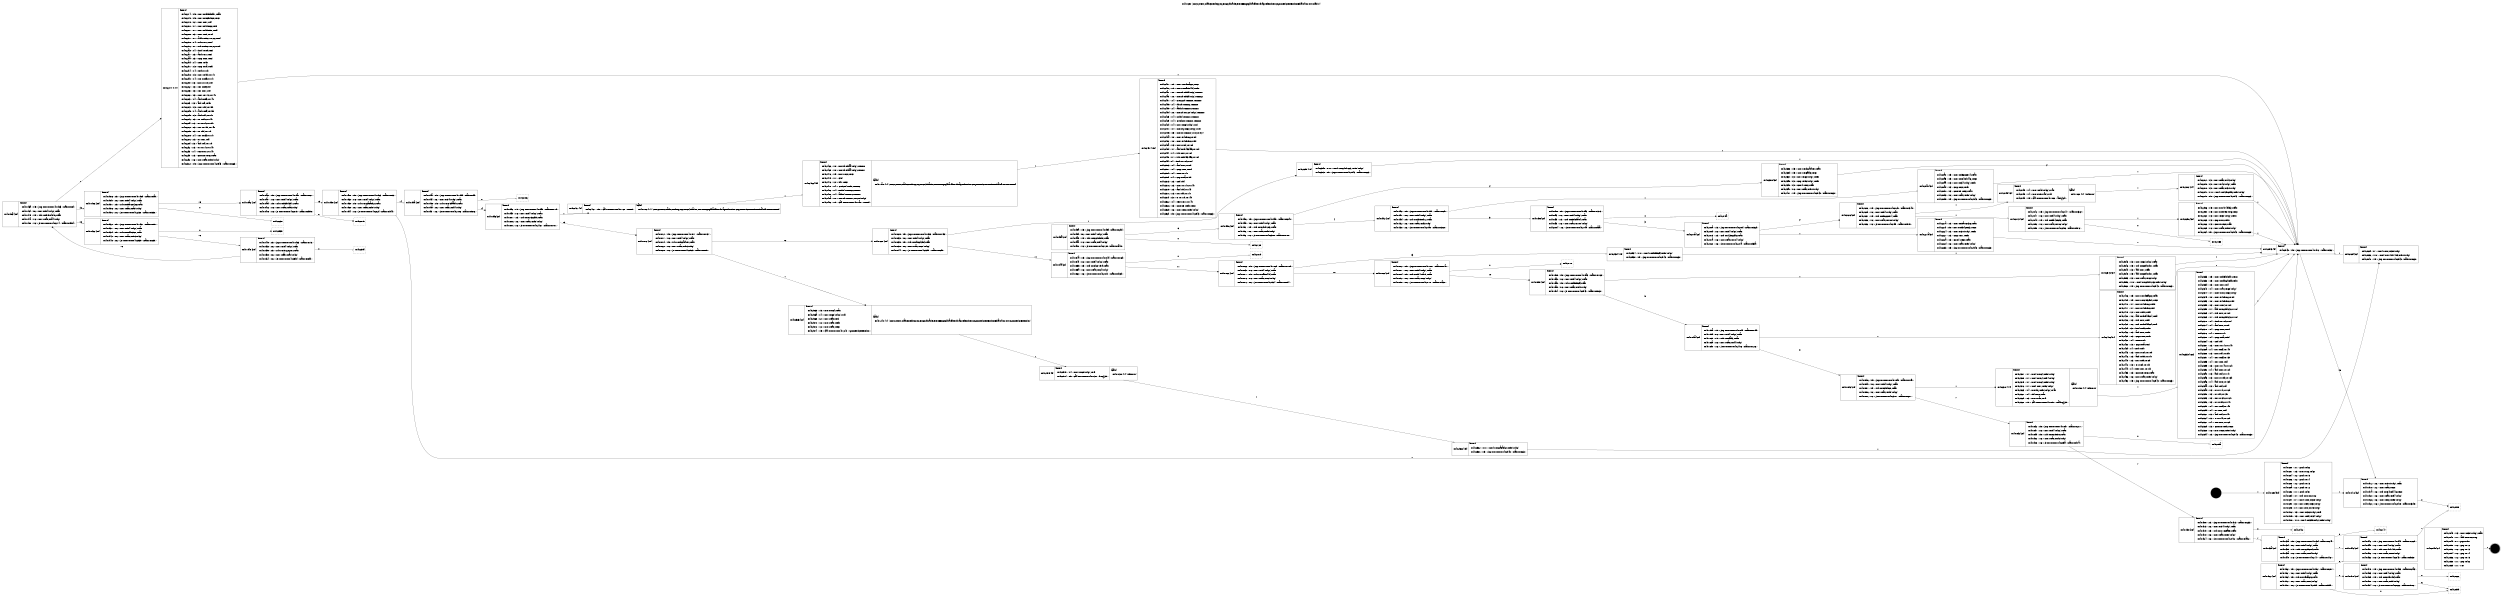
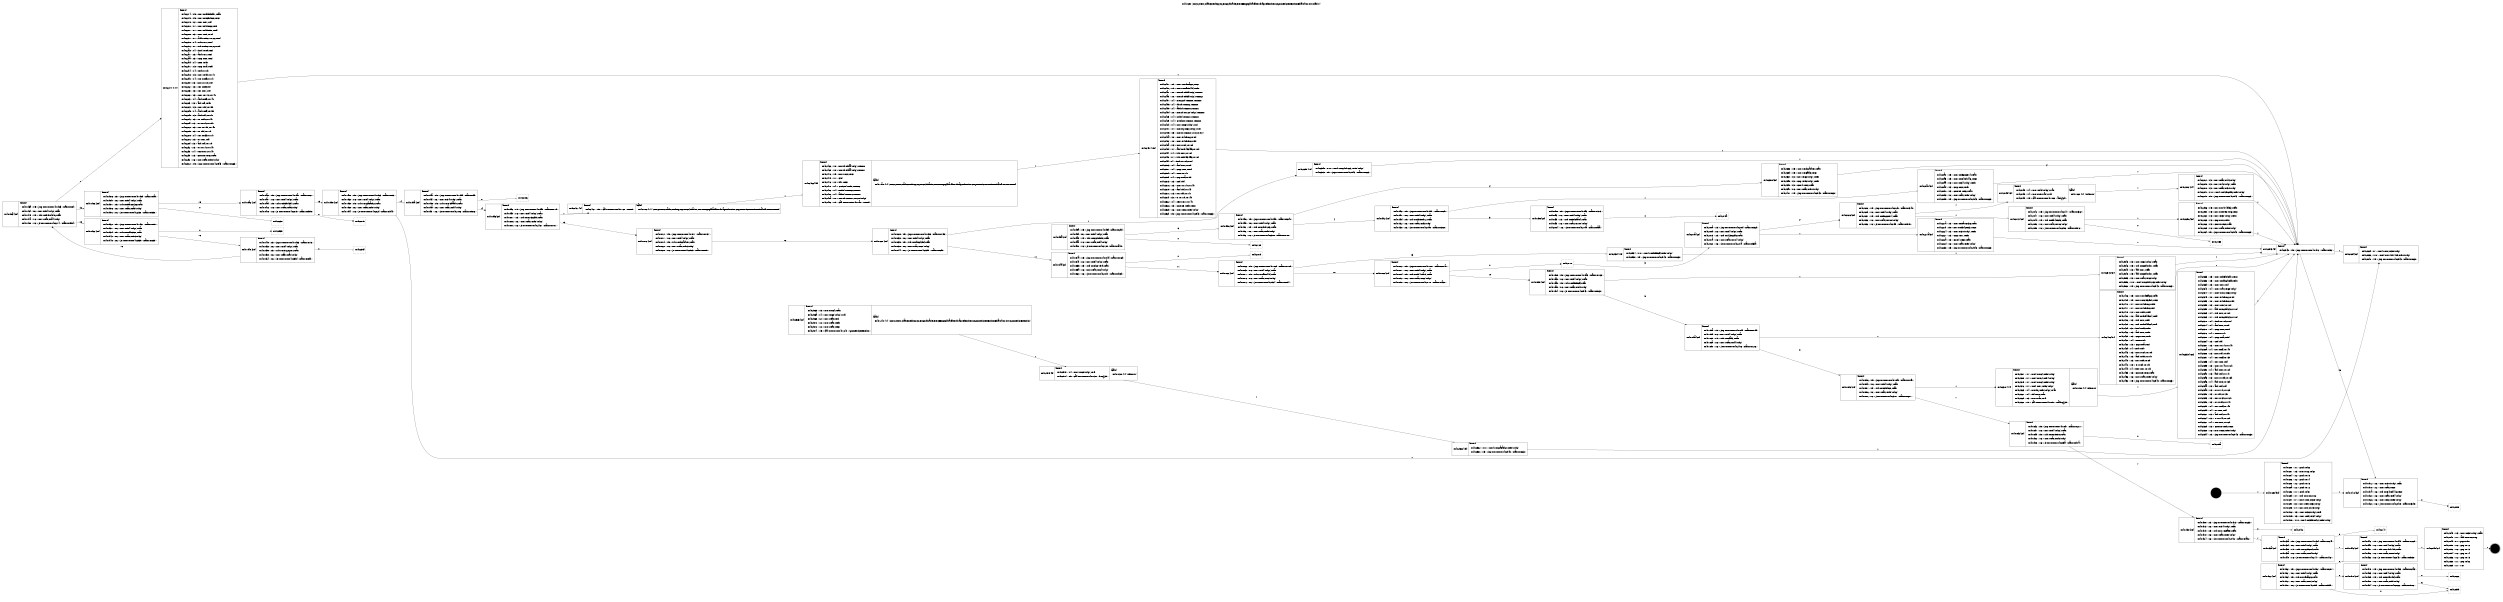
(1644, 227) -> (1643, 268)
(2339, 254) -> (2338, 252)
(788, 279) -> none
(2430, 522) -> (2421, 549)
